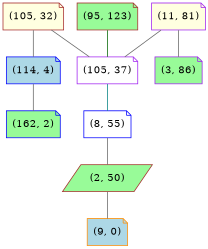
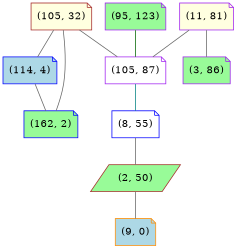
(107, 16) -> (135, 16)
(107, 70) -> (135, 70)
none -> (65, 71)
